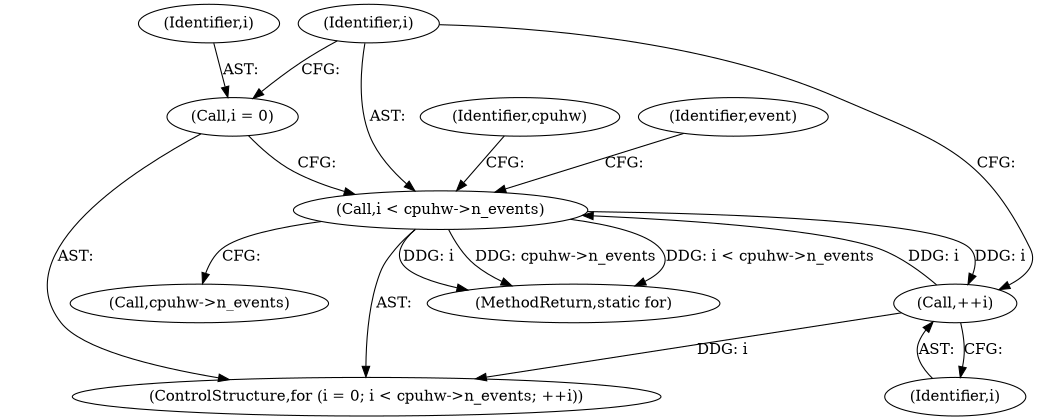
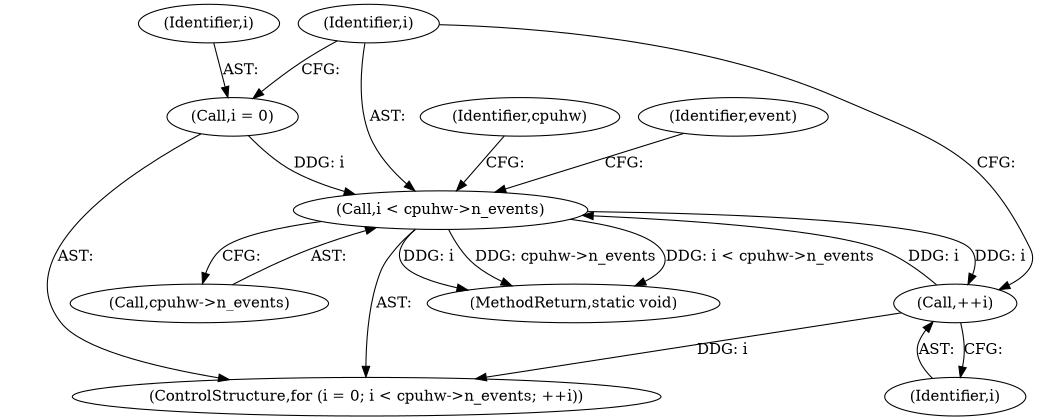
(319, 164) -> (319, 164)
none -> (298, 254)
(574, 303) -> (574, 303)
